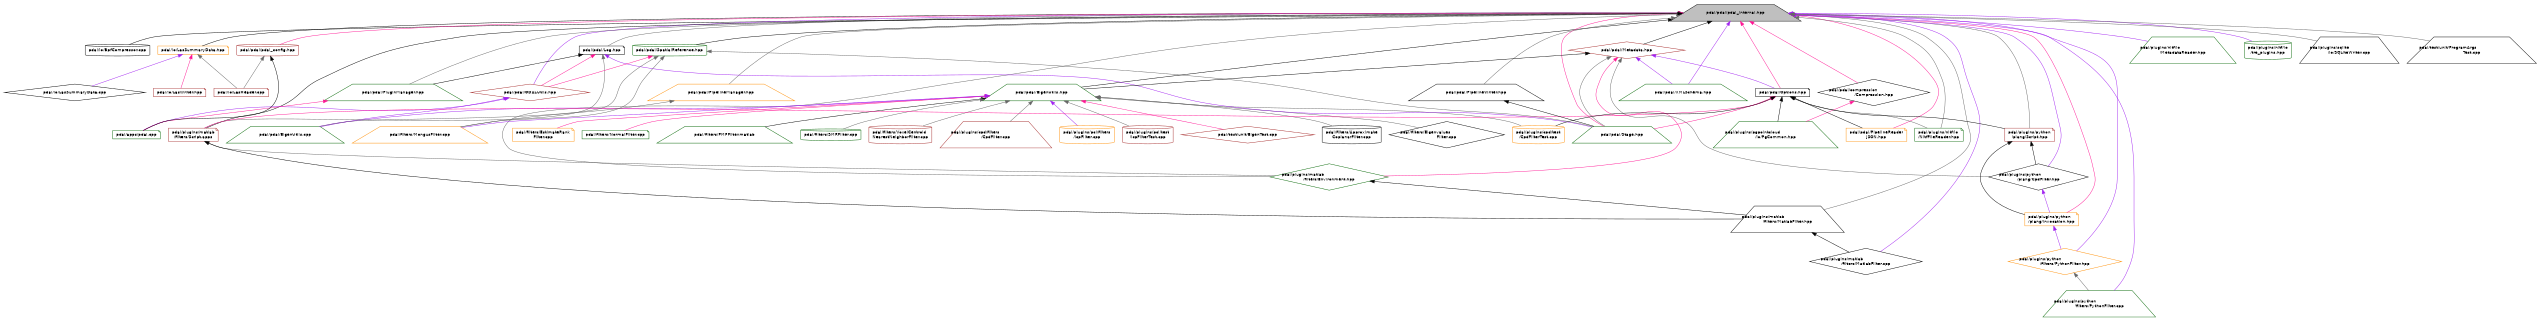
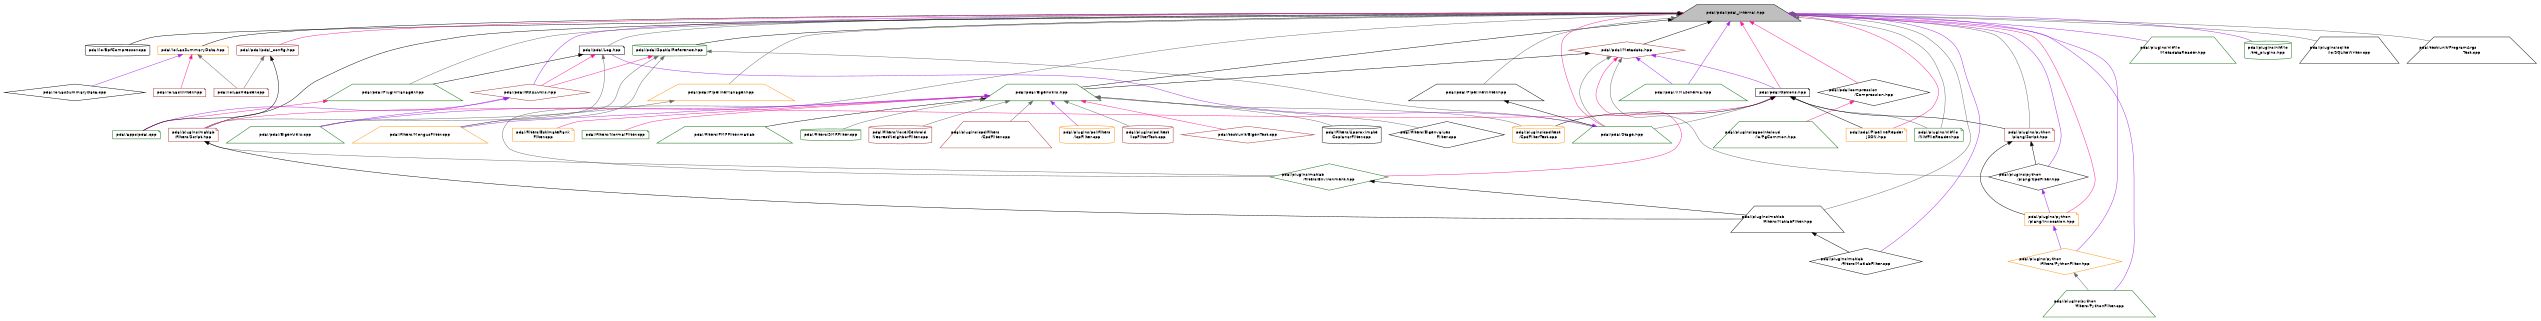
(1101, 79) -> (1102, 79)
(1780, 111) -> none
(1713, 116) -> (1713, 116)
(193, 135) -> (193, 135)
